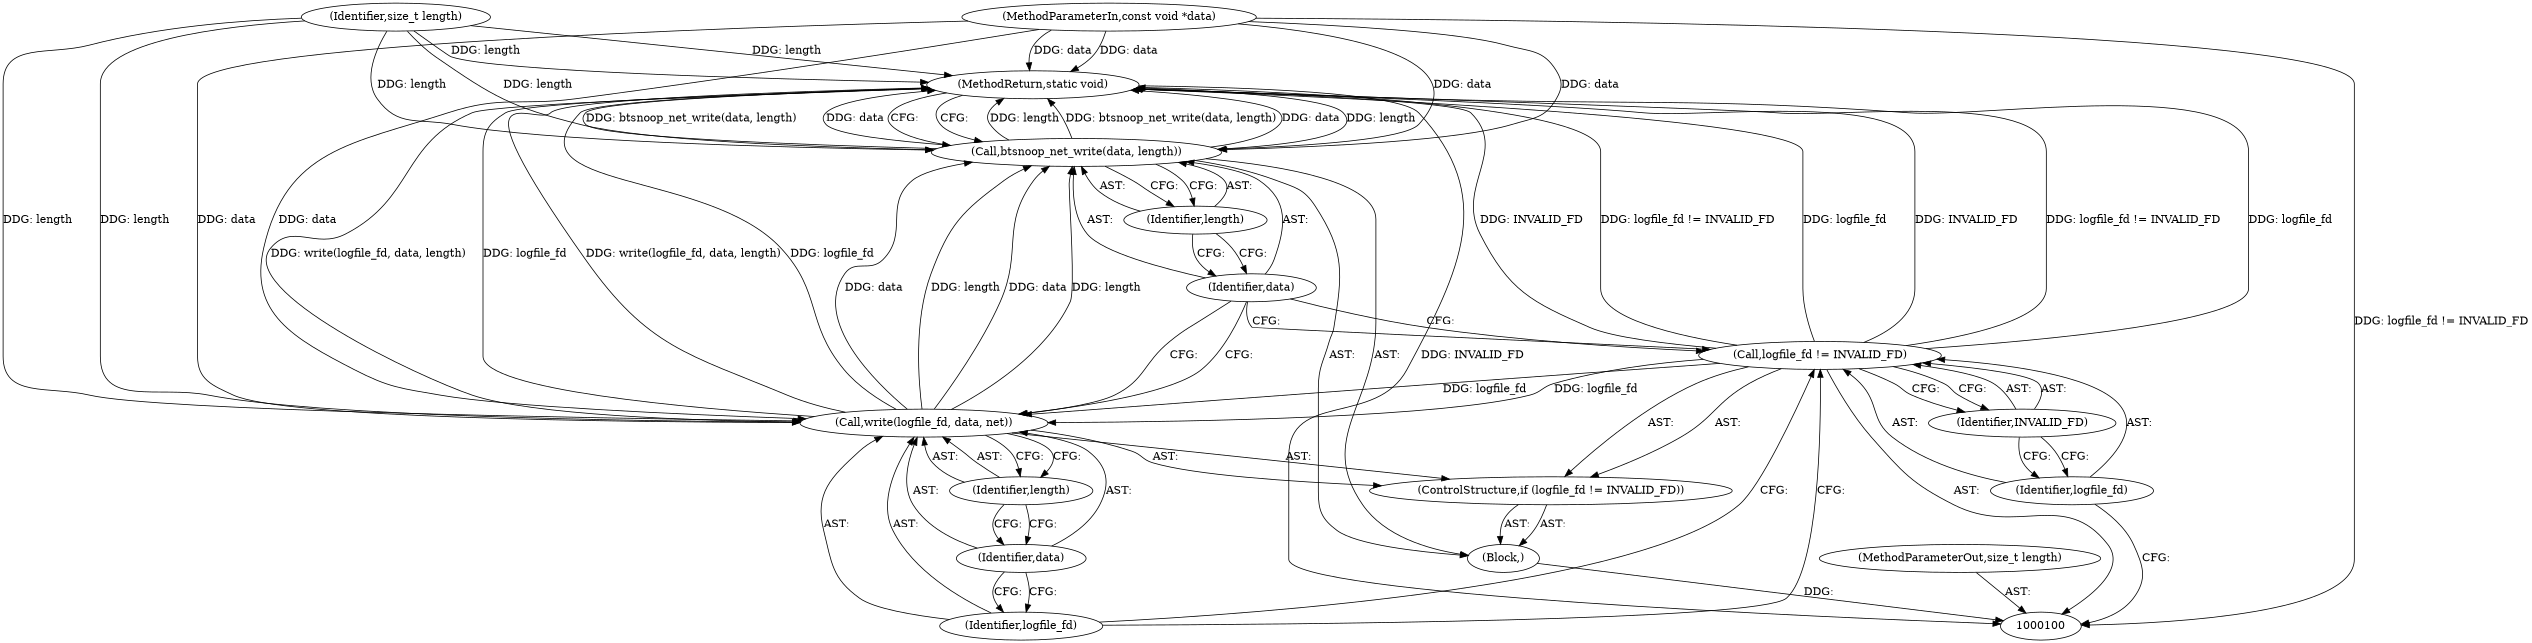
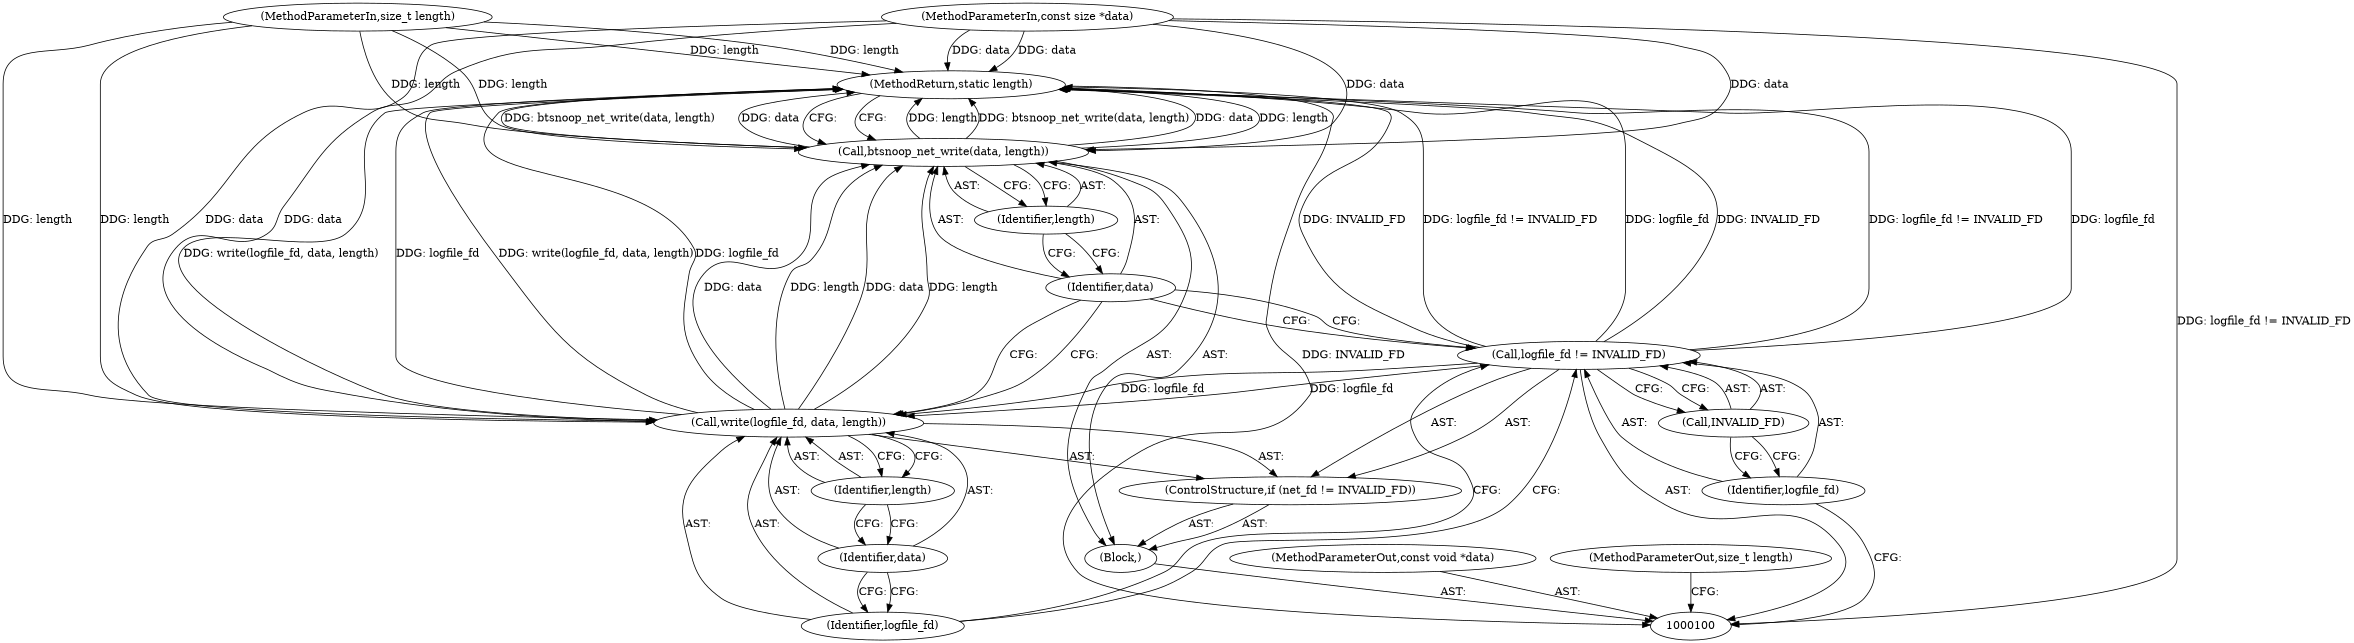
(396, 17) -> (358, 17)
(1109, 17) -> (1027, 17)
(1033, 85) -> (951, 85)
(924, 423) -> (789, 423)
(2022, 423) -> (1734, 423)
(1551, 491) -> (1290, 491)
none -> (1383, 558)
(1820, 592) -> (1455, 592)
(2020, 592) -> (1707, 592)
